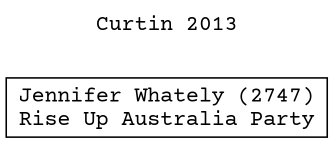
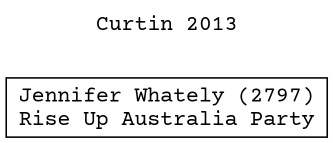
(167, 108) -> (167, 108)
